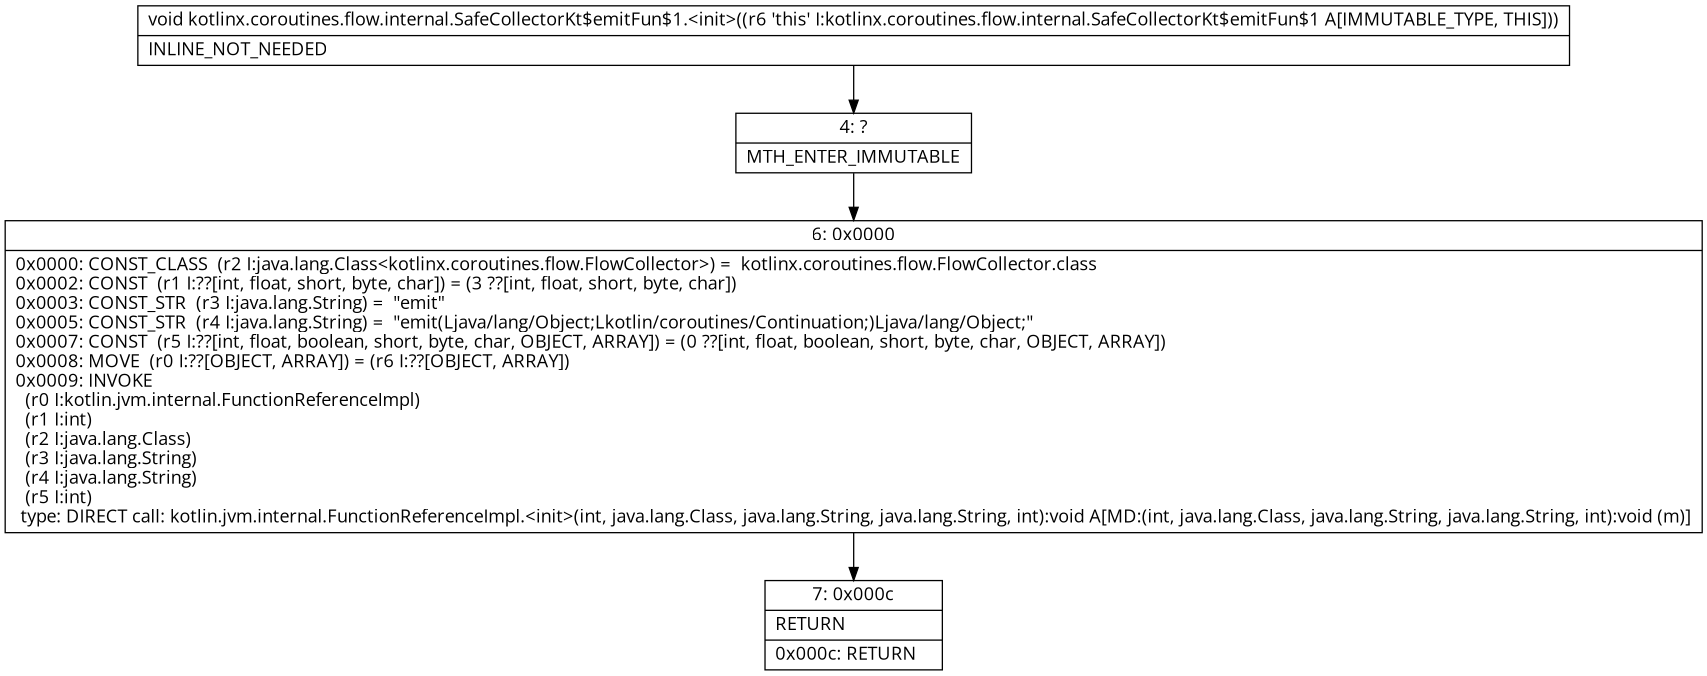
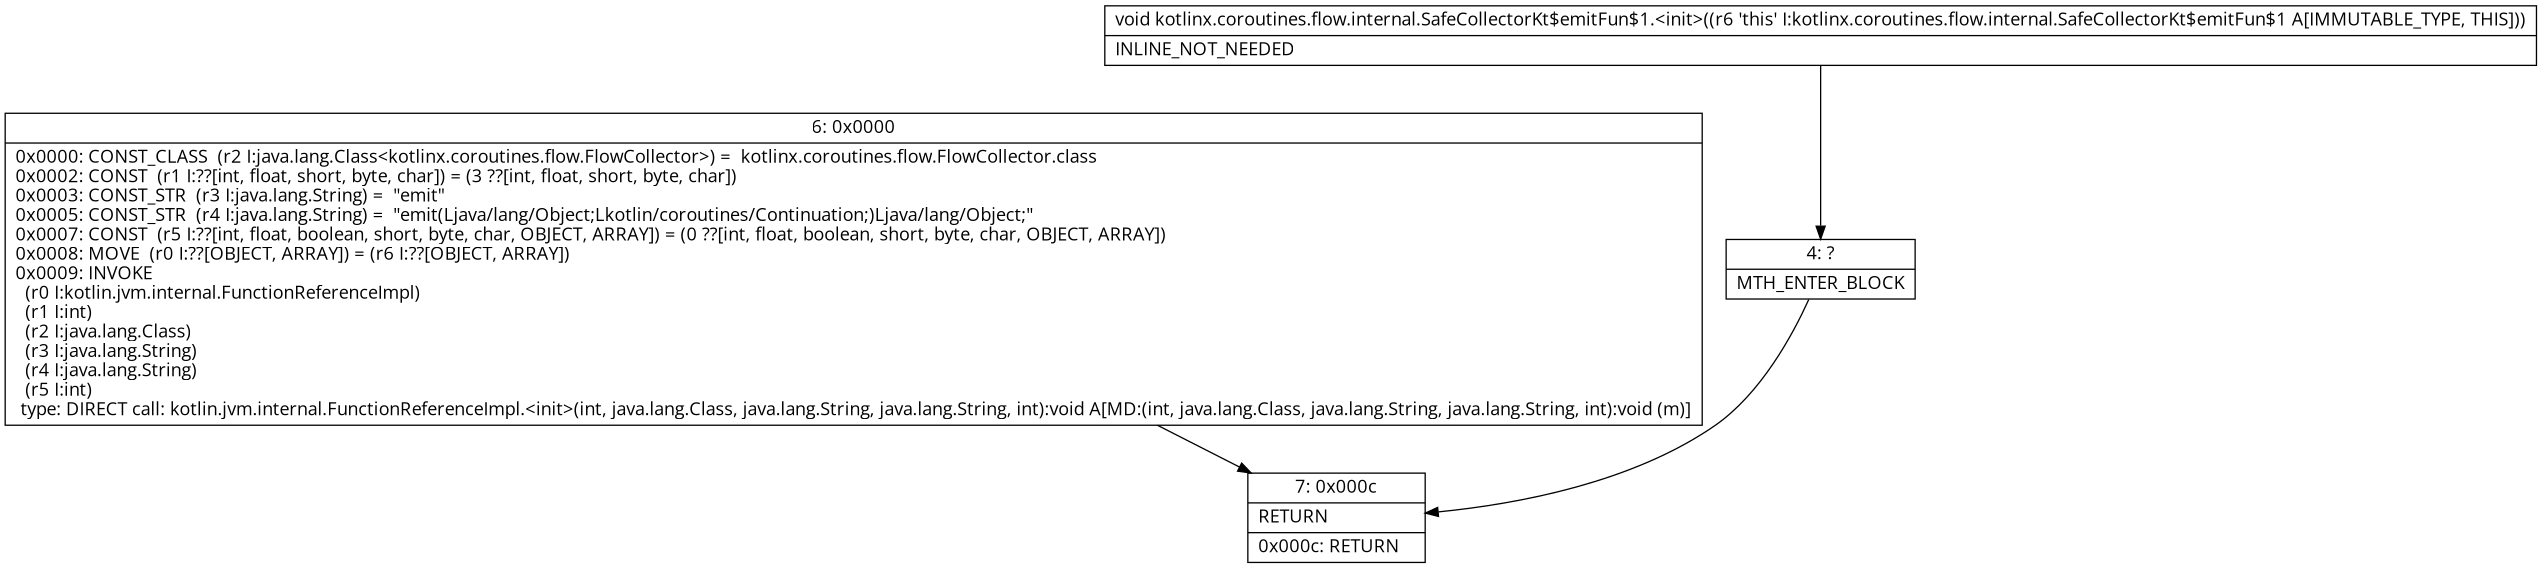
(854, 157) -> (1821, 283)
(854, 190) -> (1657, 458)
